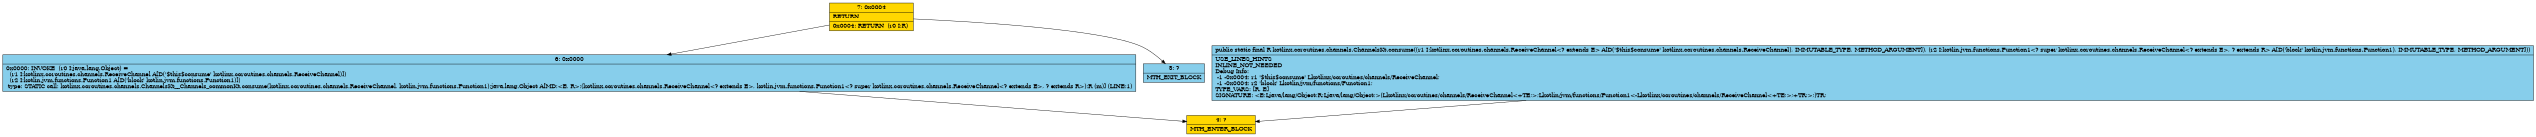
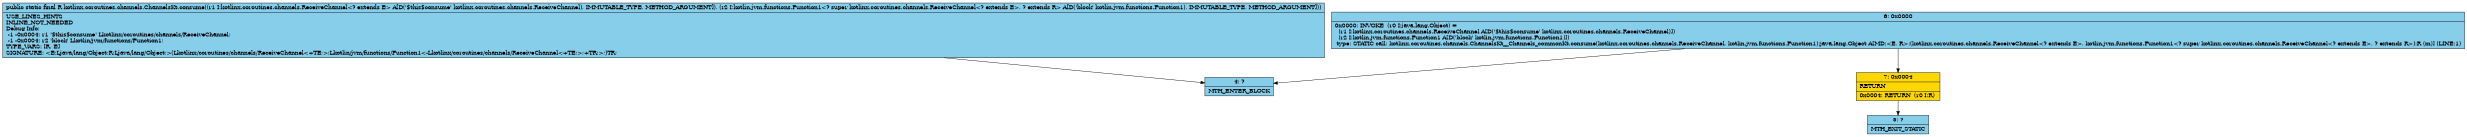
(750, 40) -> (1898, 59)
(1174, 78) -> (1898, 129)
(1221, 125) -> (1239, 87)
